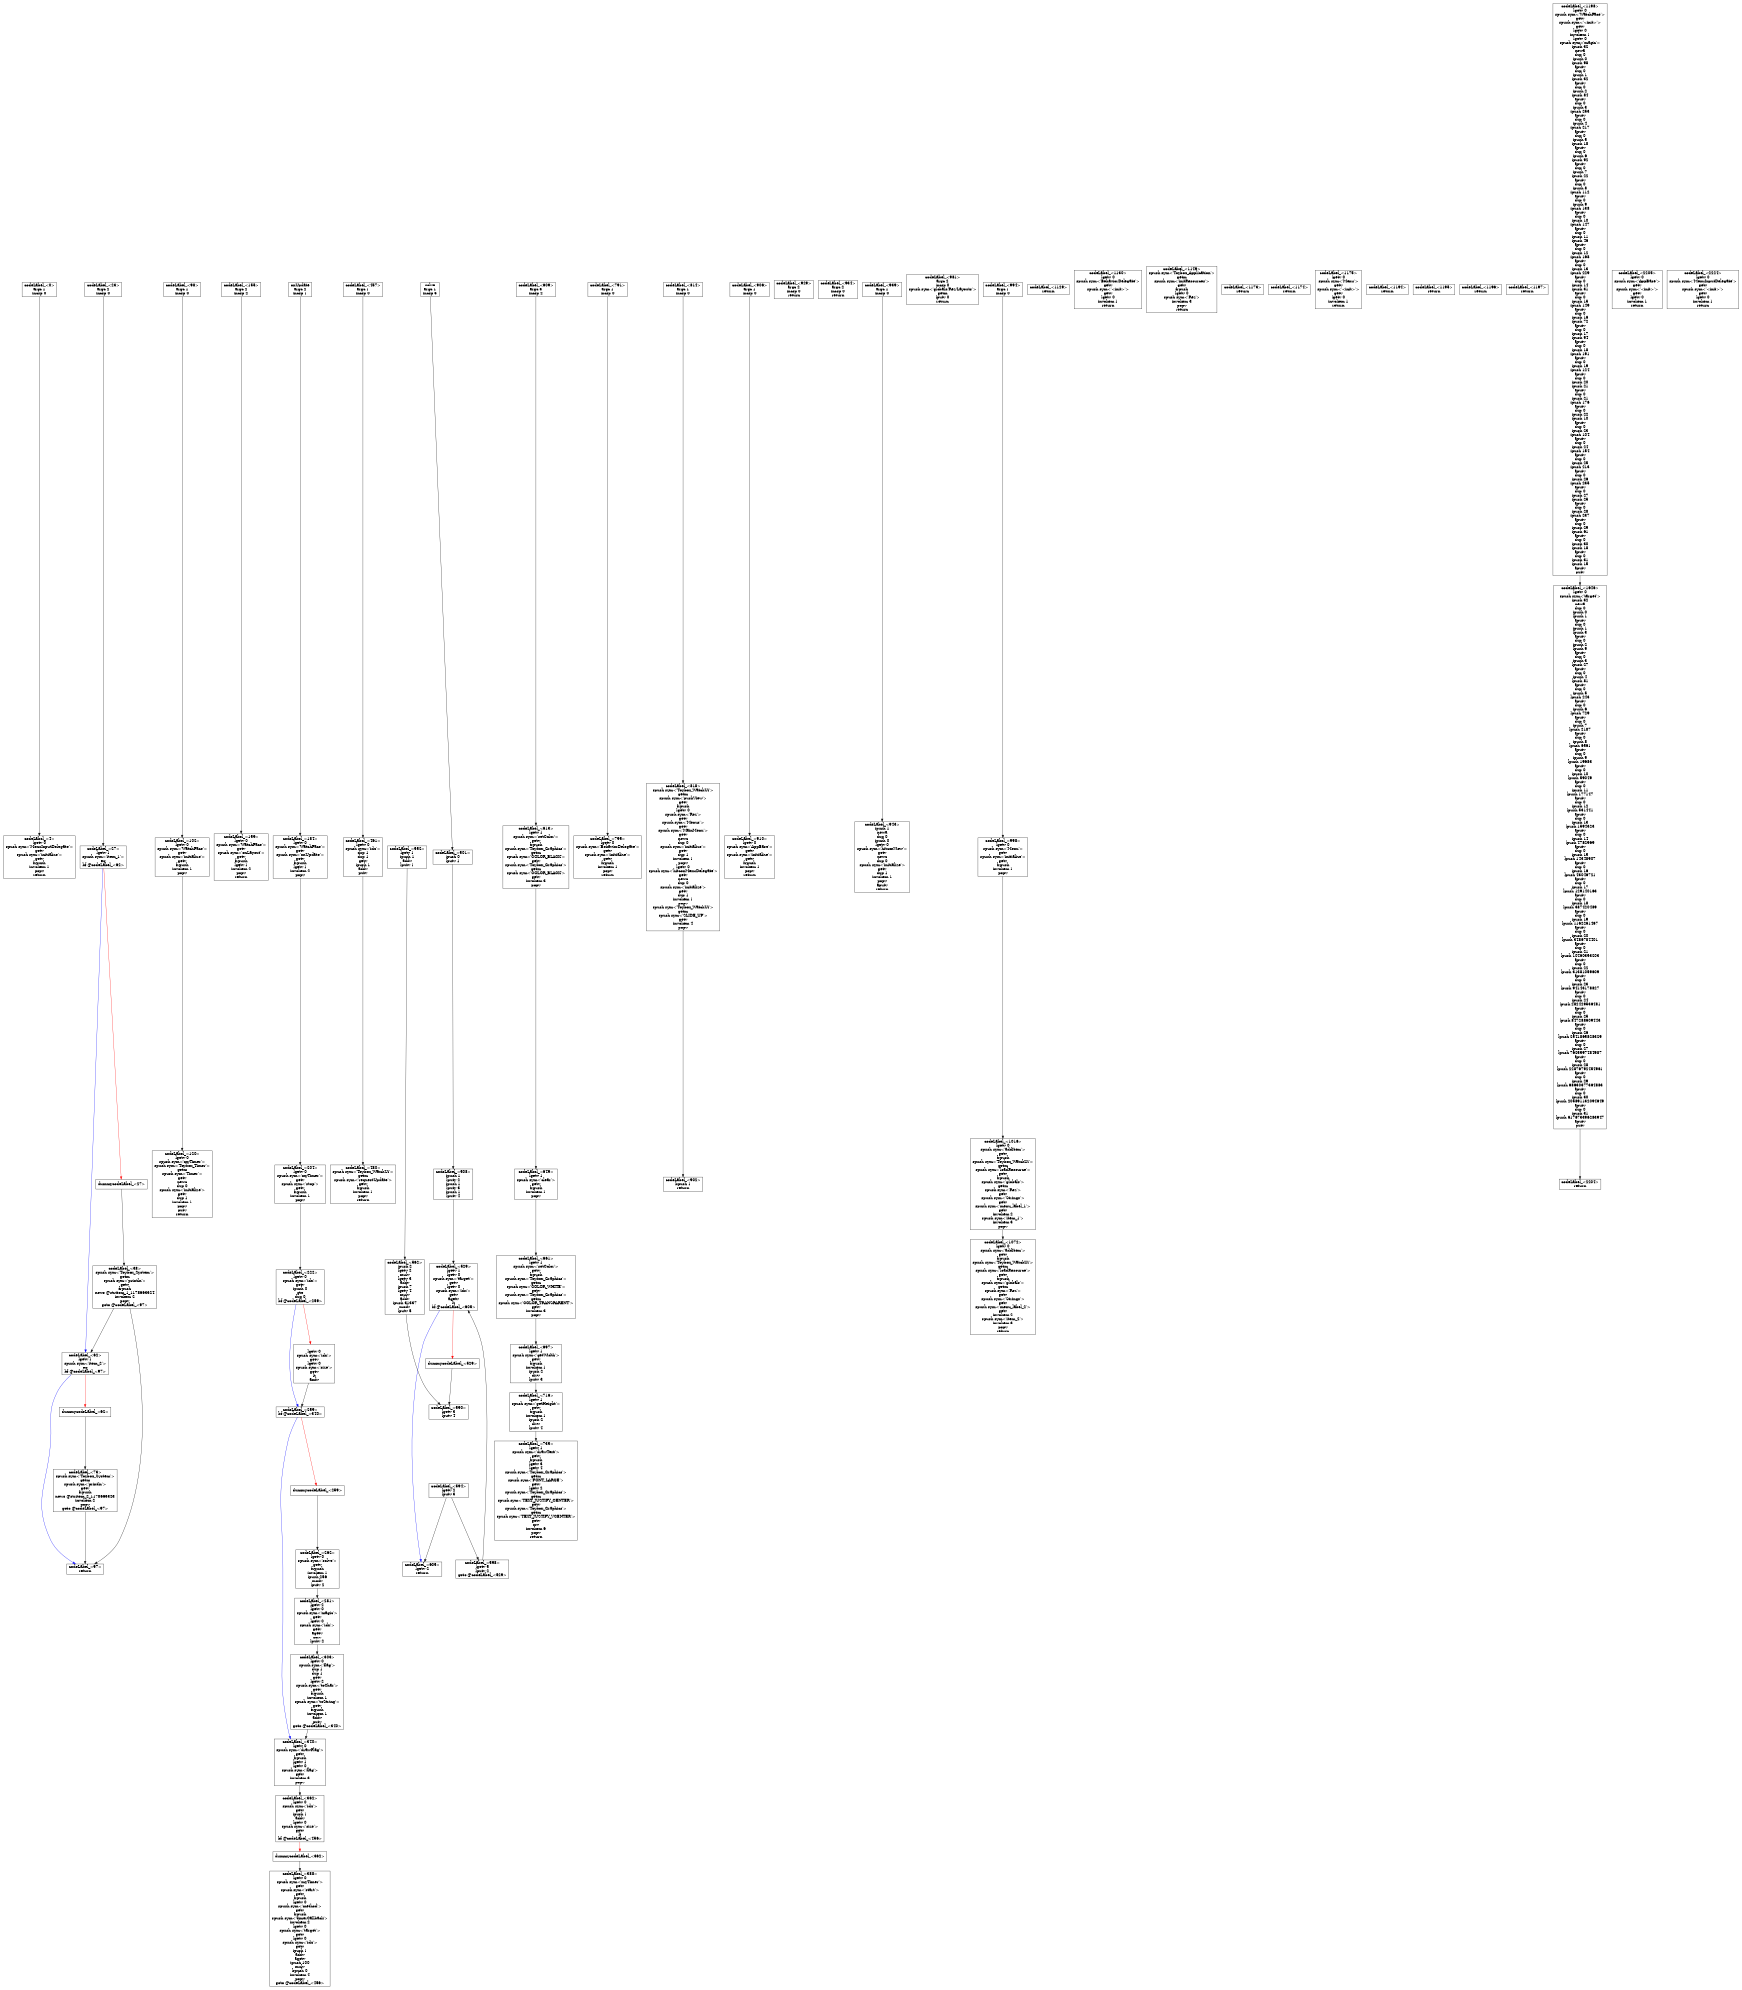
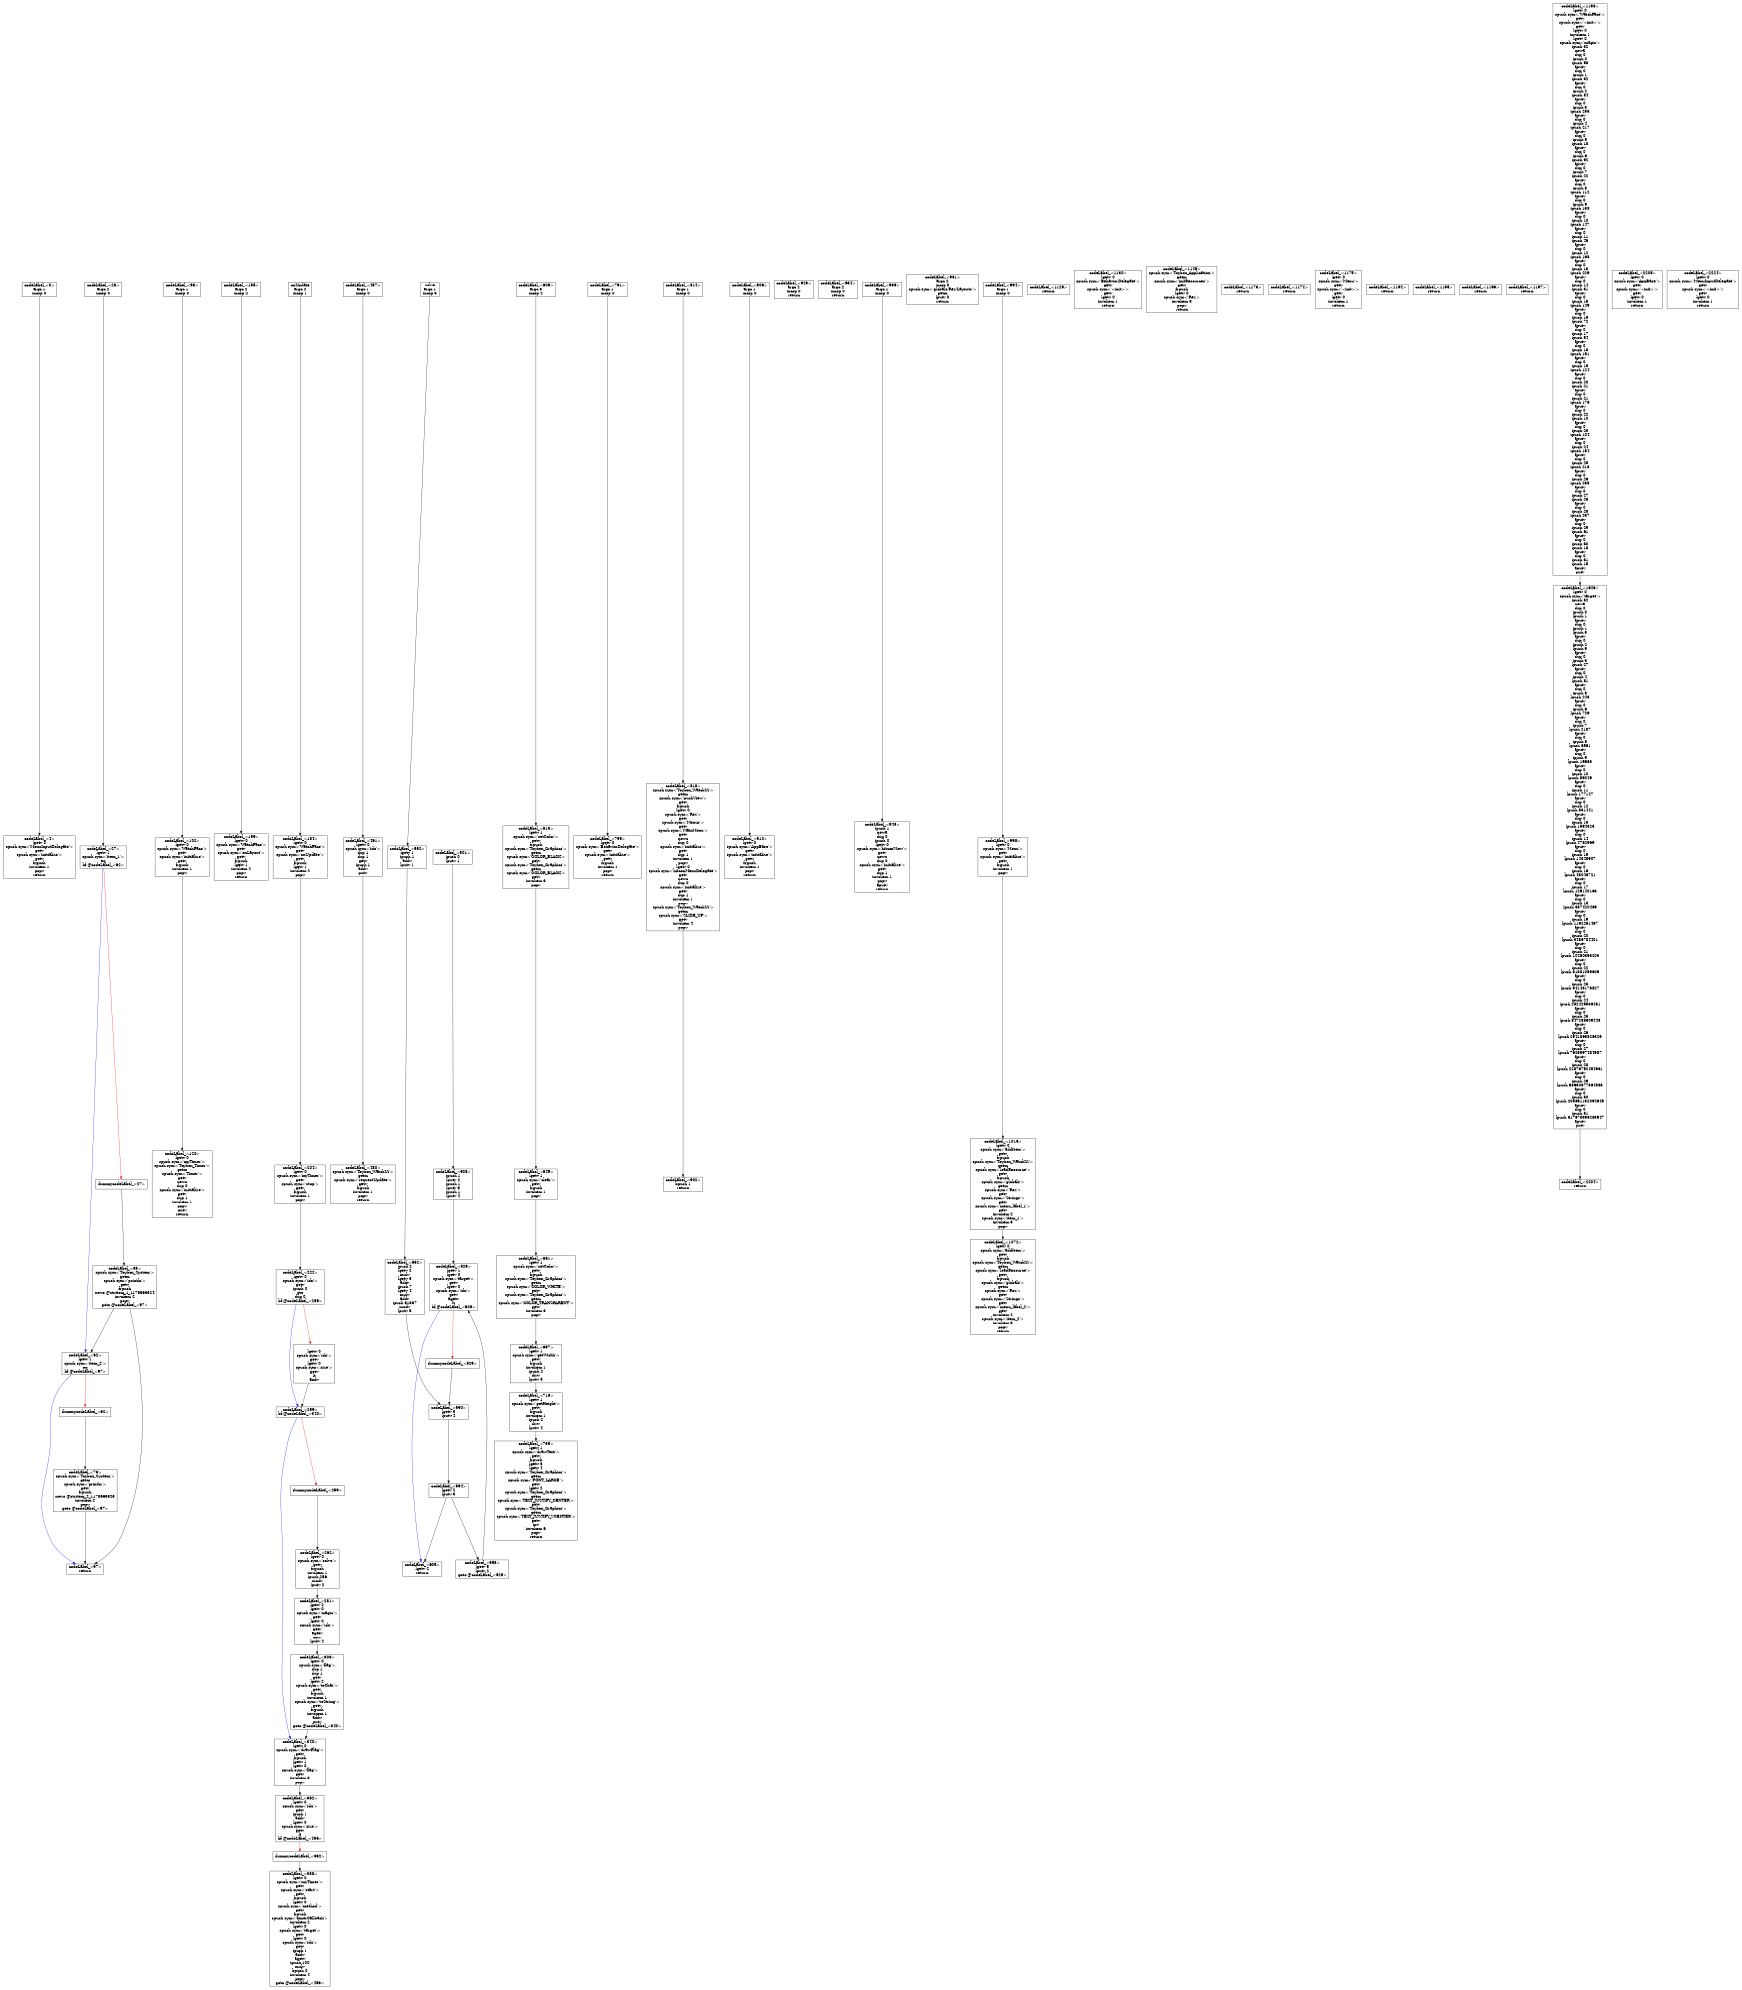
(441, 572) -> (419, 570)
none -> (449, 1450)
